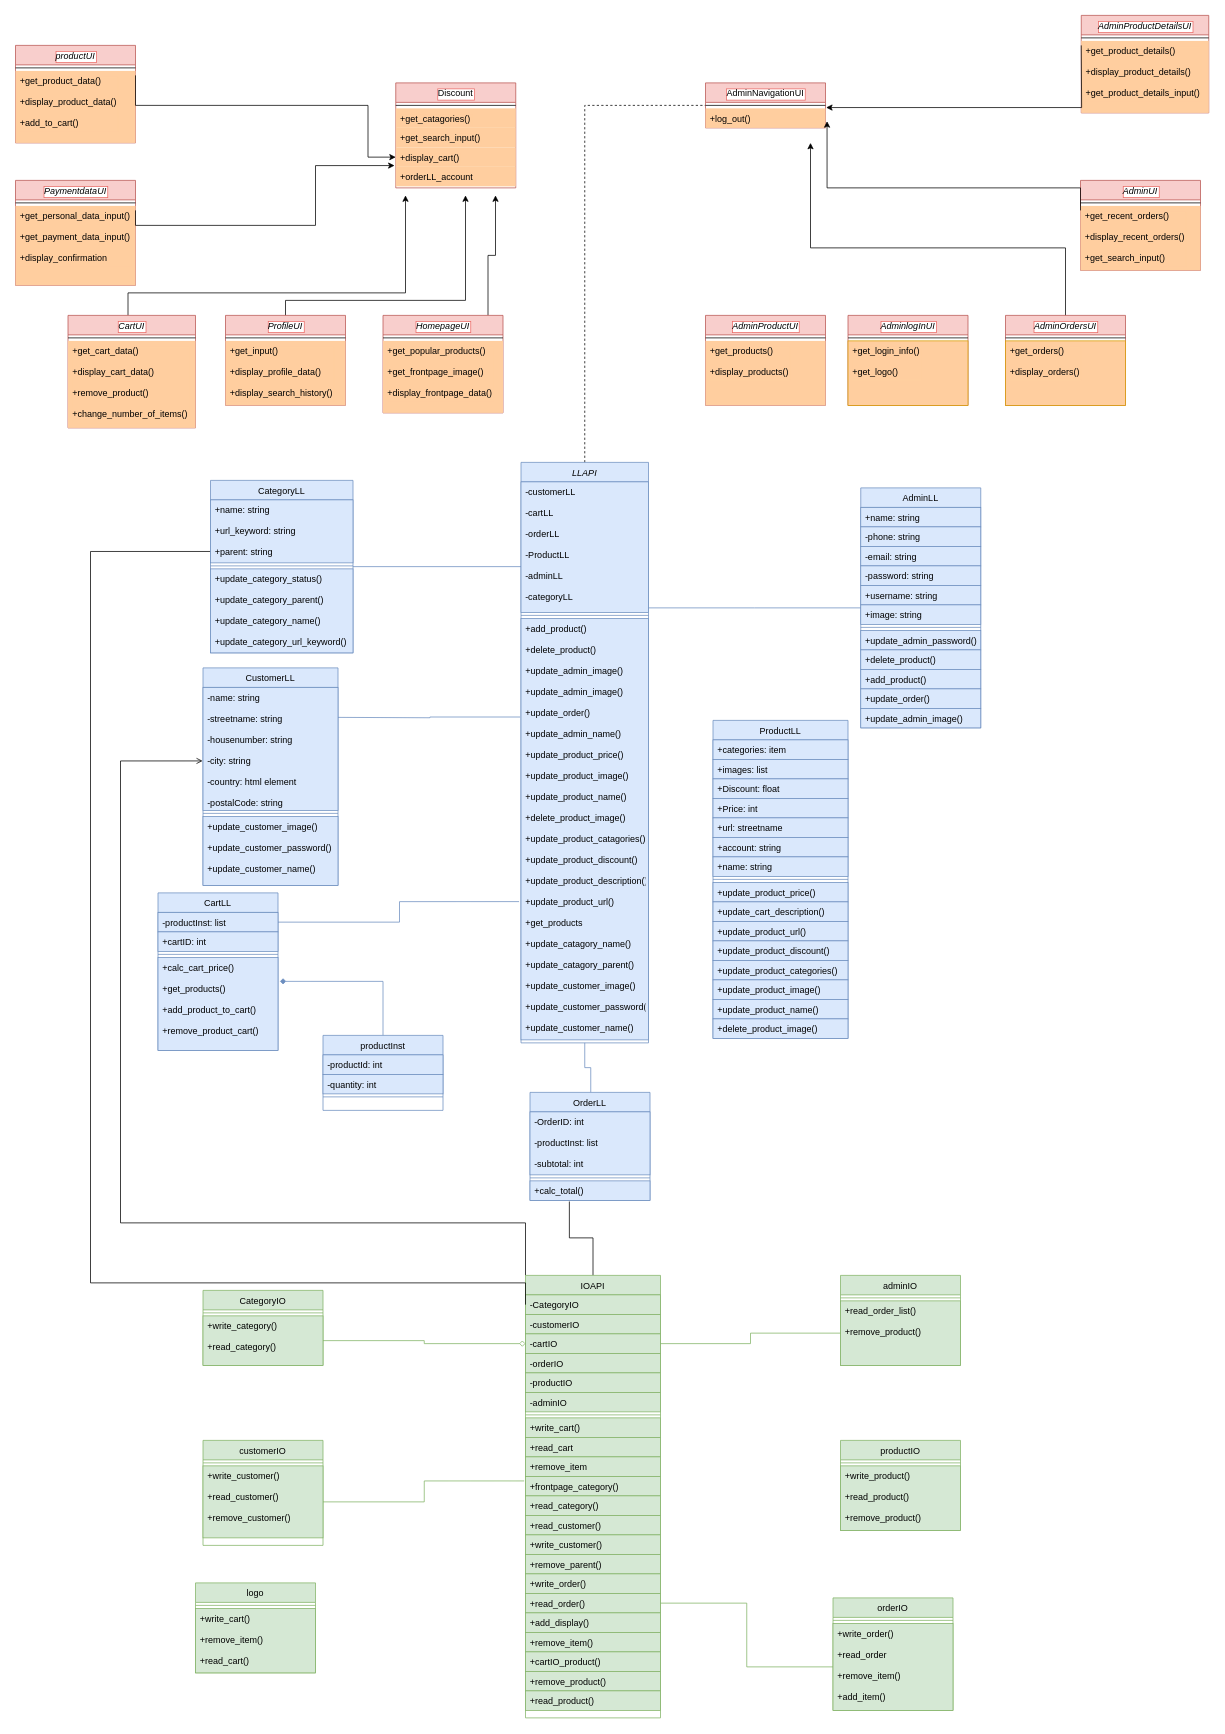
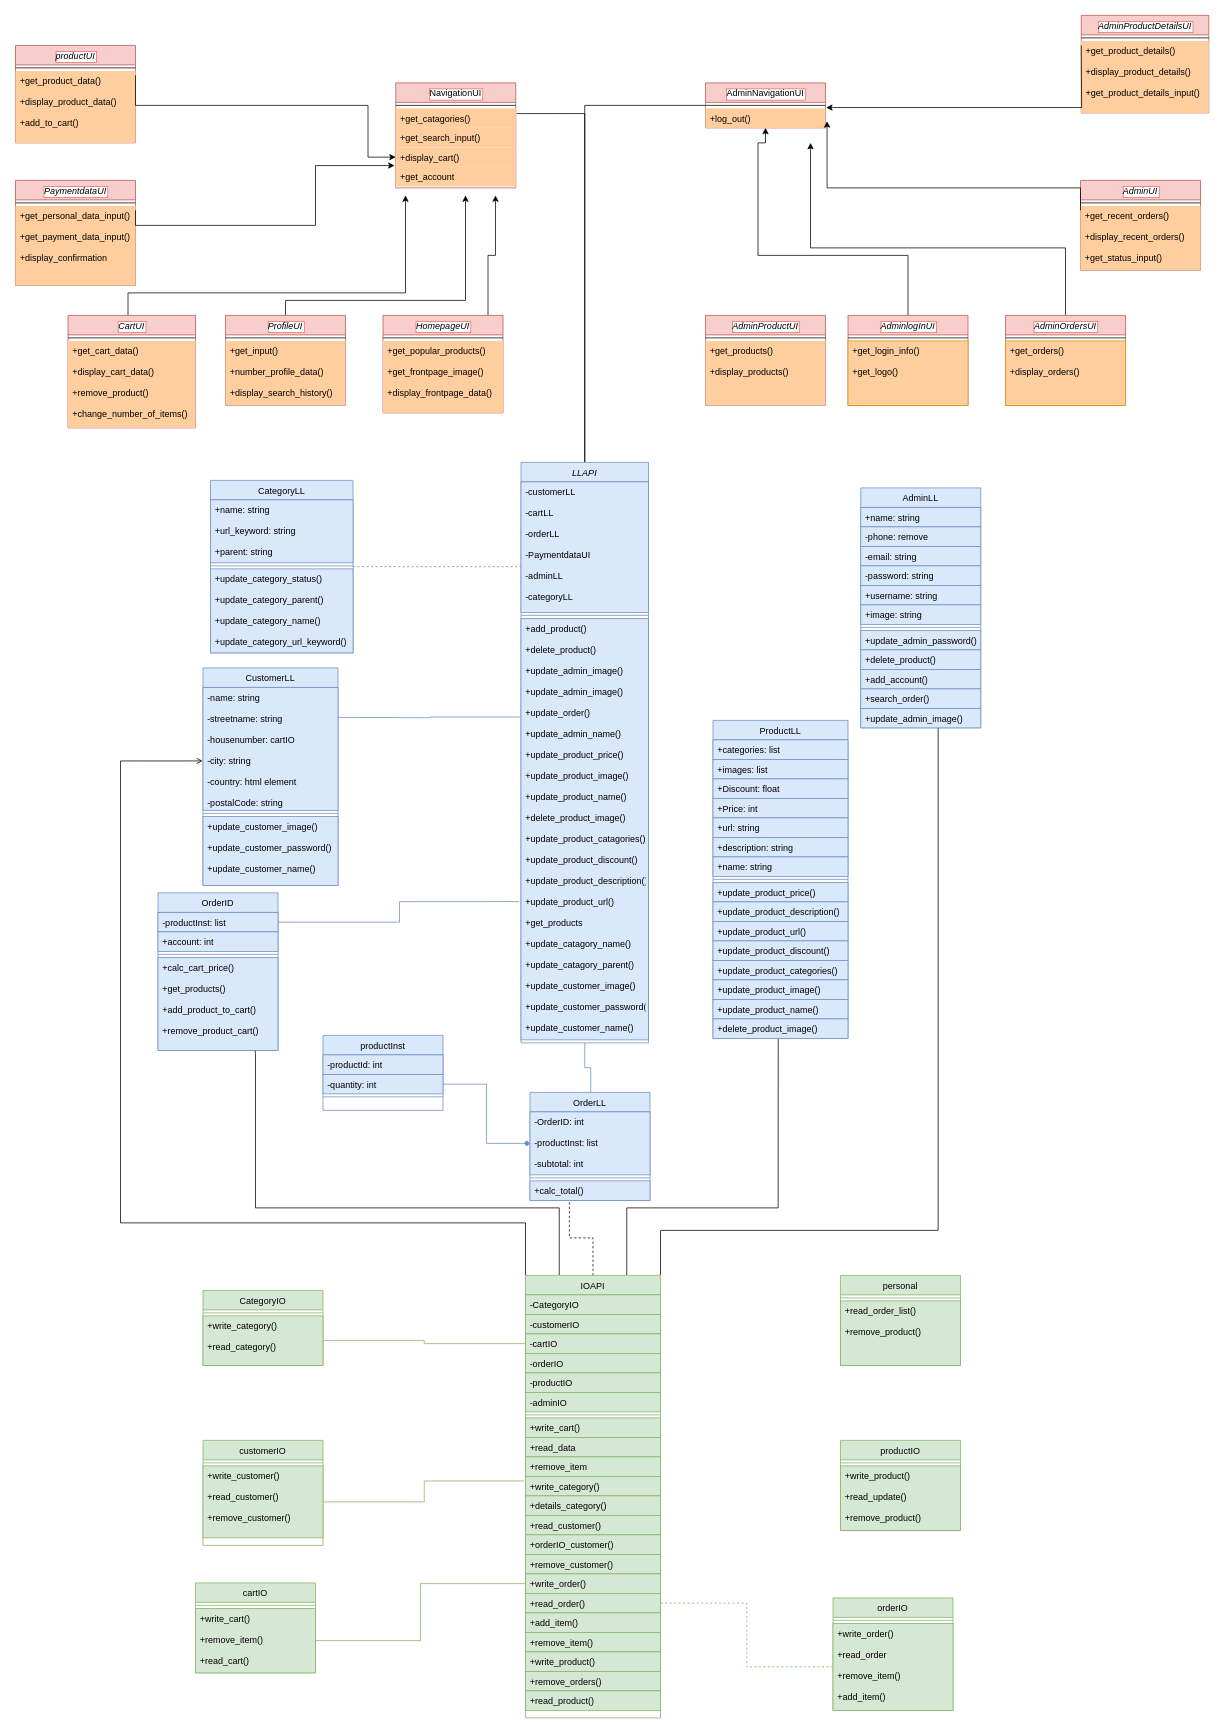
(455, 93) -> (455, 93)
(640, 105) -> (640, 105)
none -> (549, 114)
(440, 177) -> (430, 177)
(1135, 216) -> (1135, 216)
none -> (833, 255)
(259, 351) -> (259, 351)
(553, 492) -> (553, 492)
(897, 537) -> (898, 537)
(436, 567) -> (436, 567)
(753, 608) -> none
(900, 680) -> (900, 680)
(236, 698) -> (236, 698)
(903, 699) -> (903, 699)
(755, 750) -> (754, 750)
(754, 828) -> (743, 828)
(754, 848) -> (762, 848)
(218, 903) -> (218, 903)
(780, 912) -> (788, 912)
(189, 942) -> (191, 942)
(336, 981) -> none
(90, 1082) -> none
none -> (486, 1131)
none -> (938, 1141)
none -> (364, 1208)
none -> (752, 1208)
(582, 1238) -> (582, 1238)
(900, 1286) -> (900, 1286)
(750, 1338) -> none
(519, 1344) -> (520, 1344)
(555, 1448) -> (555, 1448)
(884, 1476) -> (884, 1476)
(582, 1487) -> (571, 1487)
(570, 1506) -> (575, 1506)
(571, 1545) -> (577, 1545)
(570, 1565) -> (575, 1565)
(255, 1593) -> (255, 1593)
none -> (420, 1613)
(562, 1623) -> (556, 1623)
(747, 1634) -> (747, 1634)
(572, 1662) -> (569, 1662)
(572, 1682) -> (570, 1682)
